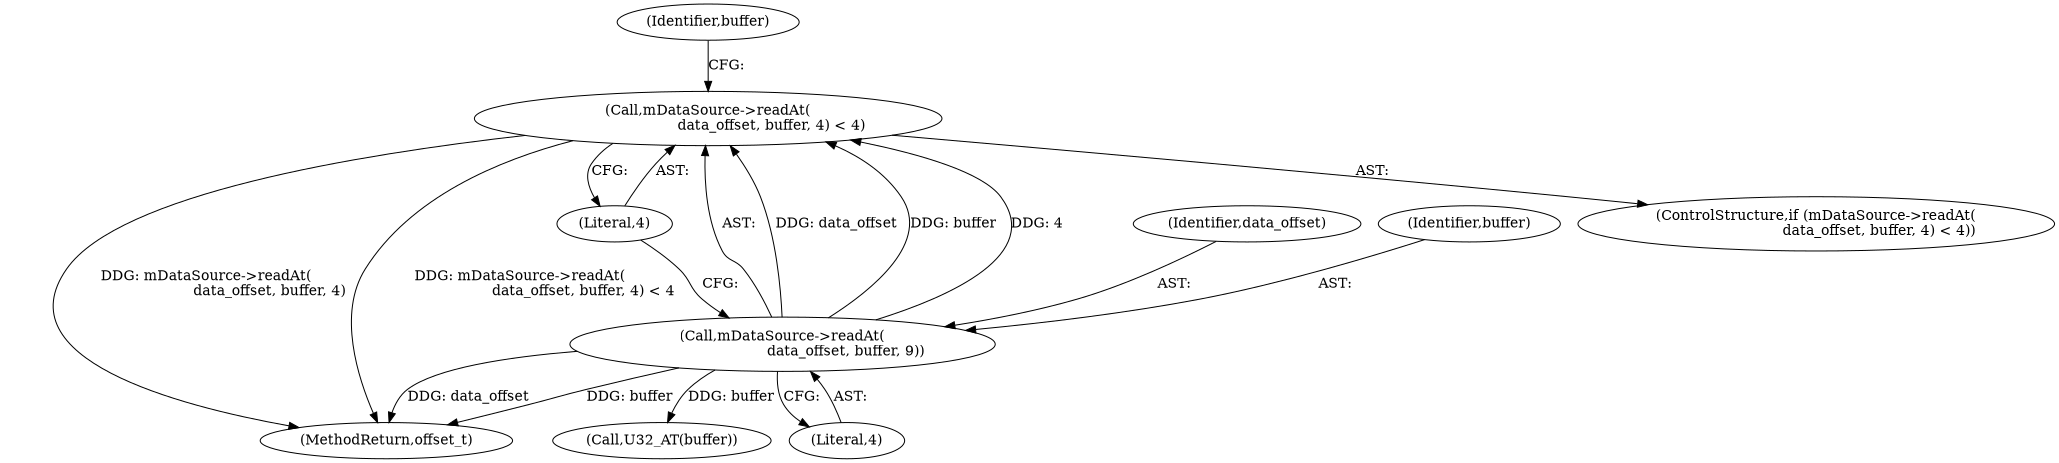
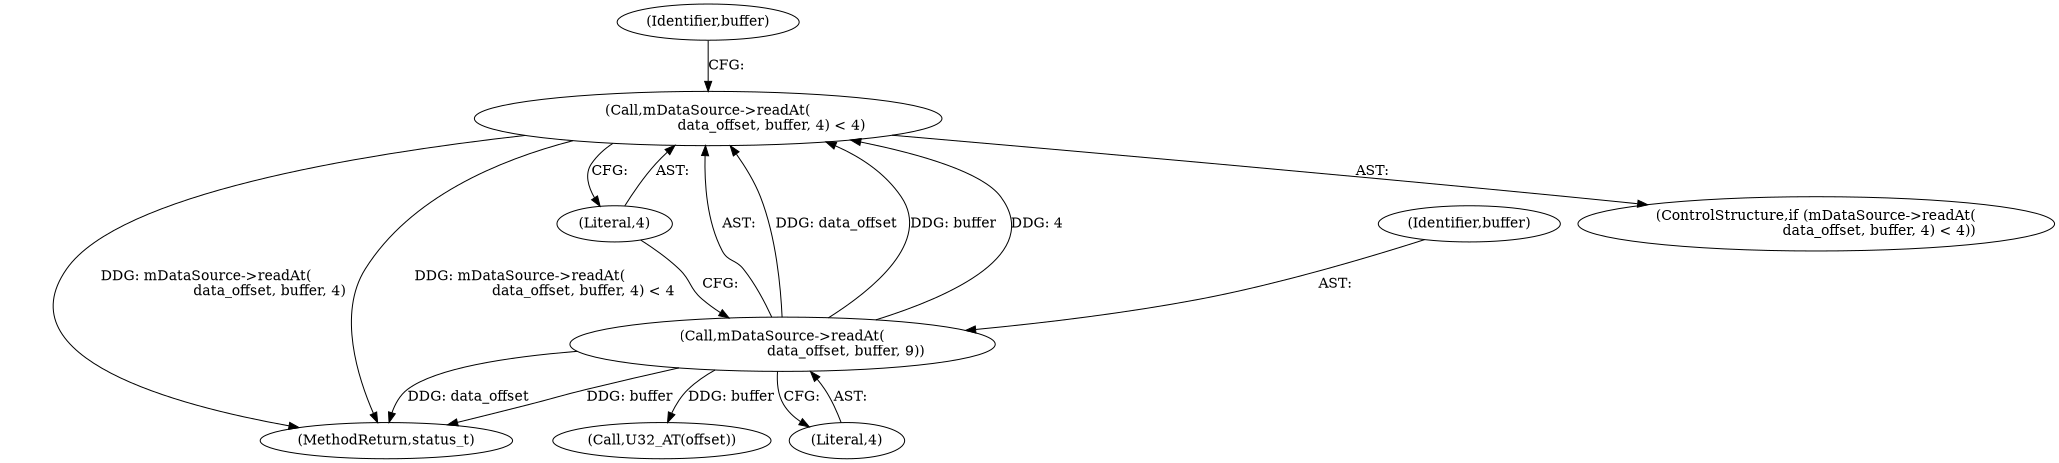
(1247, 224) -> none
(386, 441) -> (386, 441)
(662, 441) -> (662, 441)
